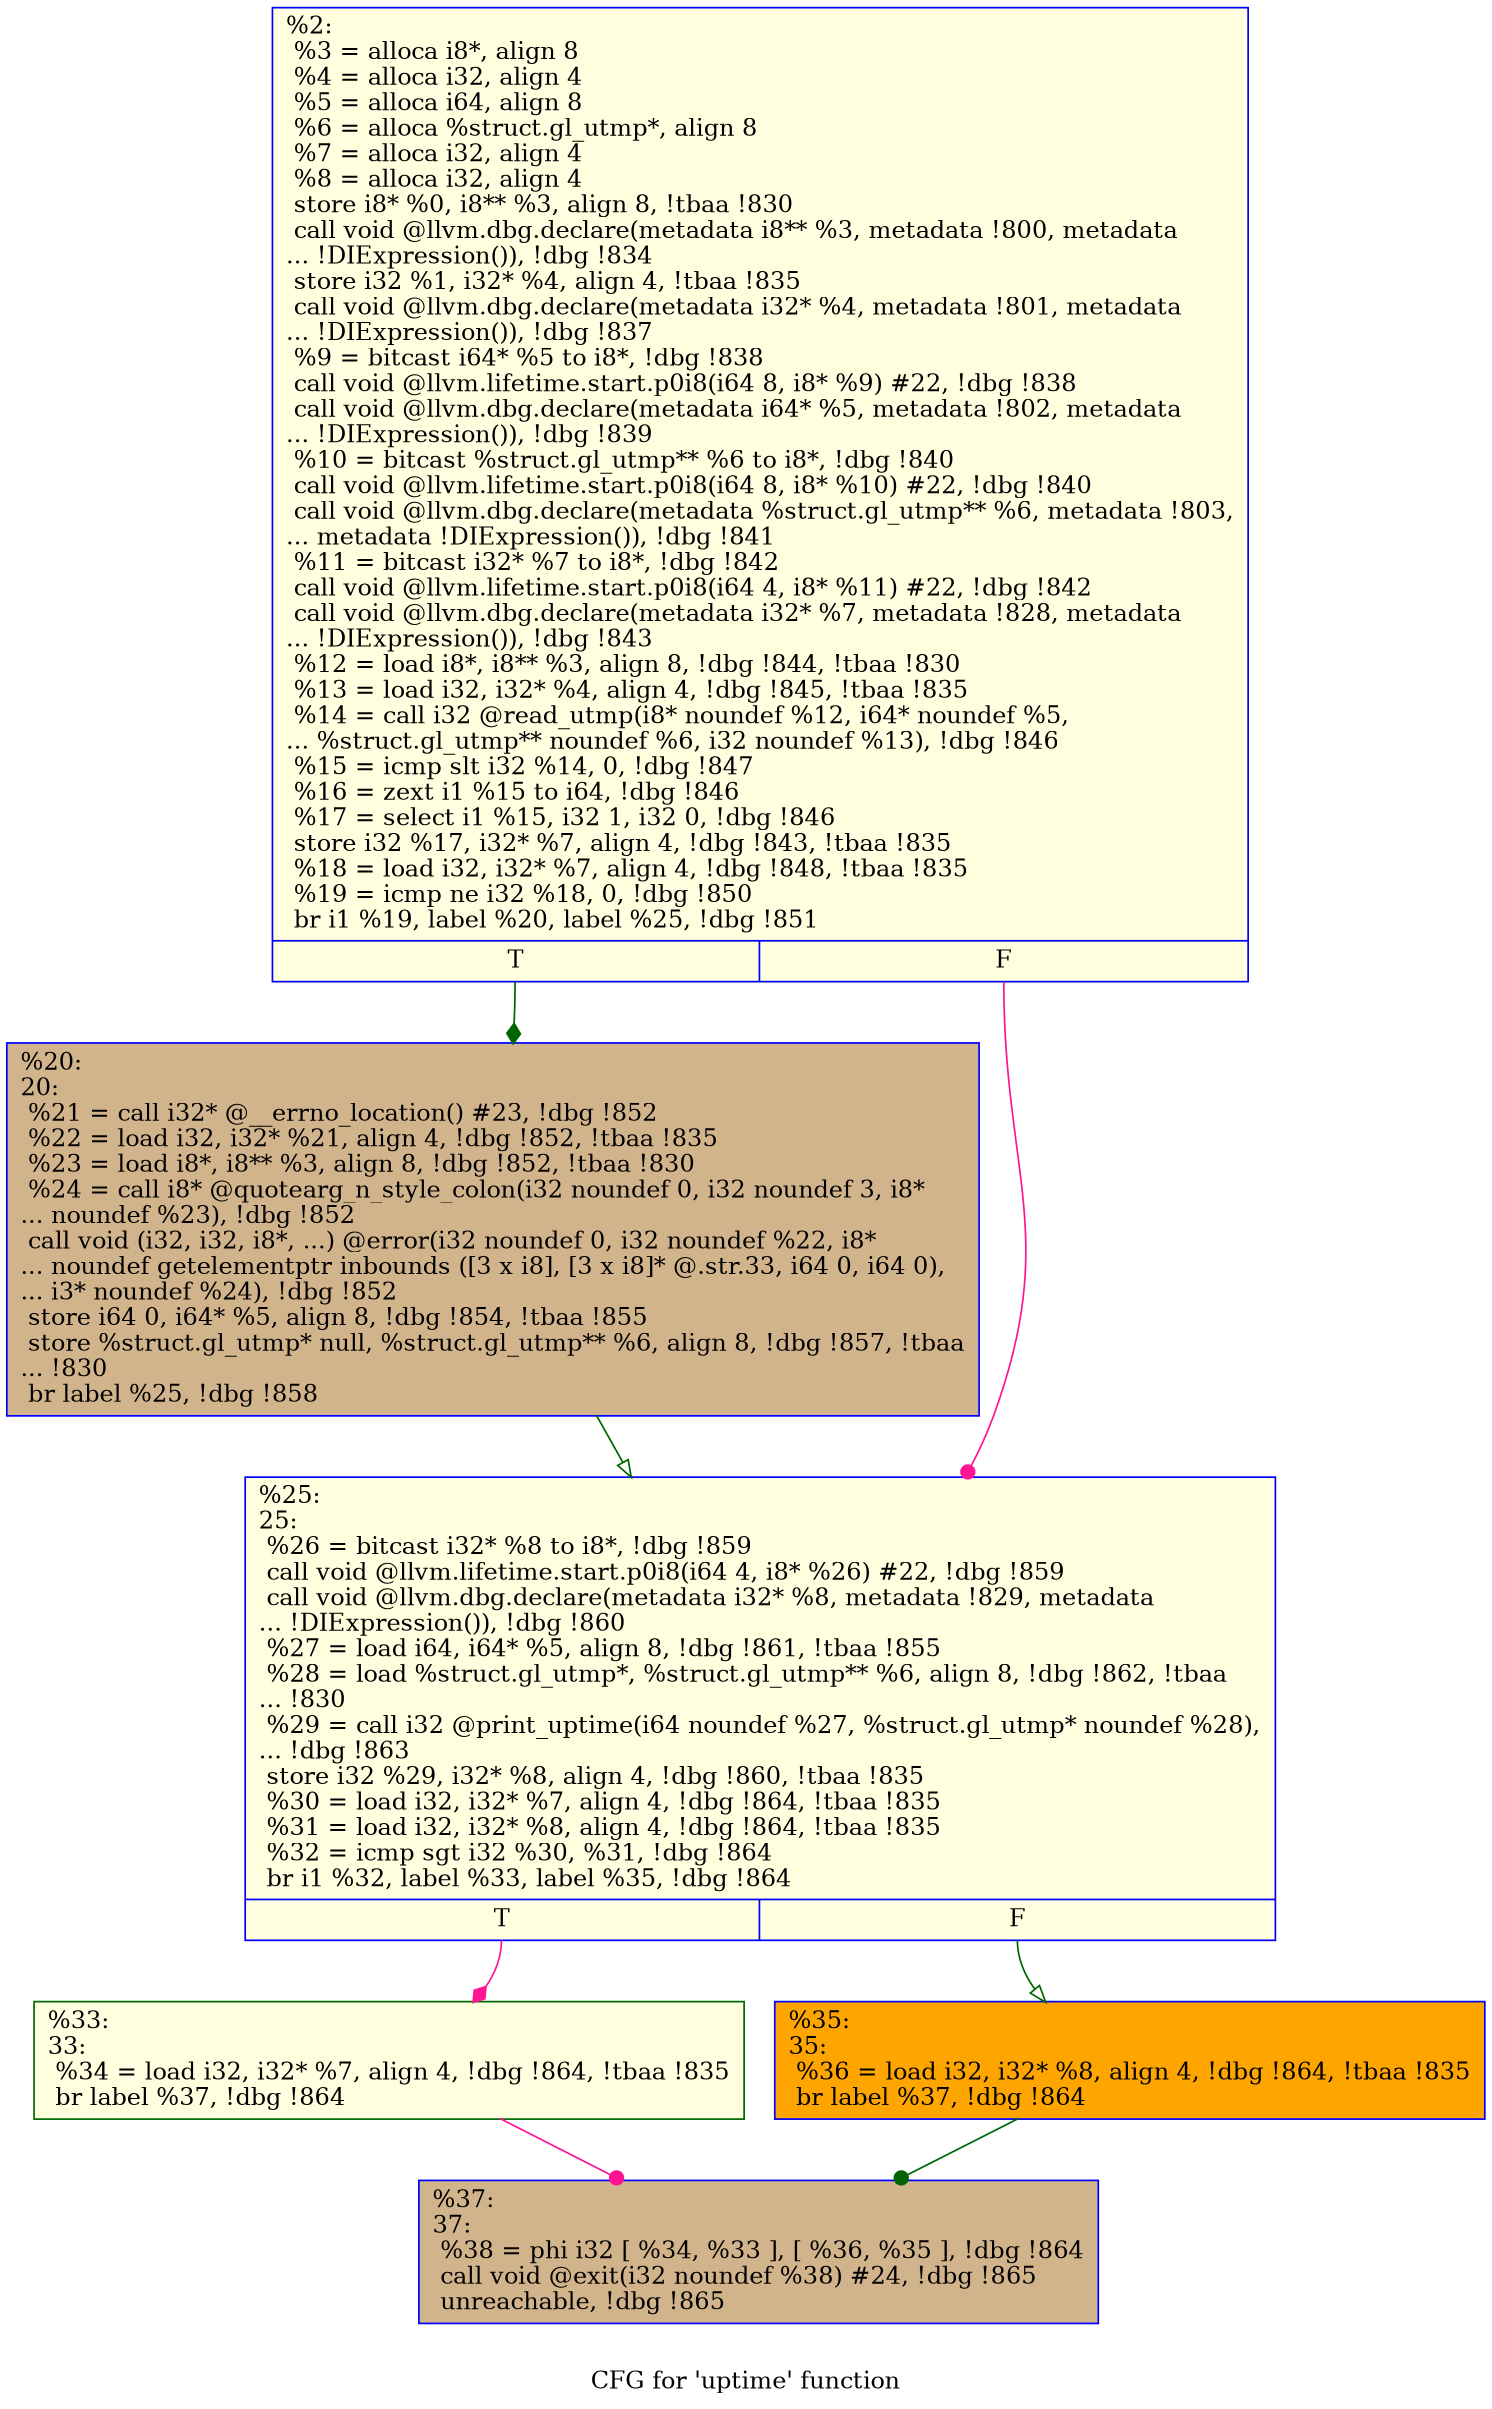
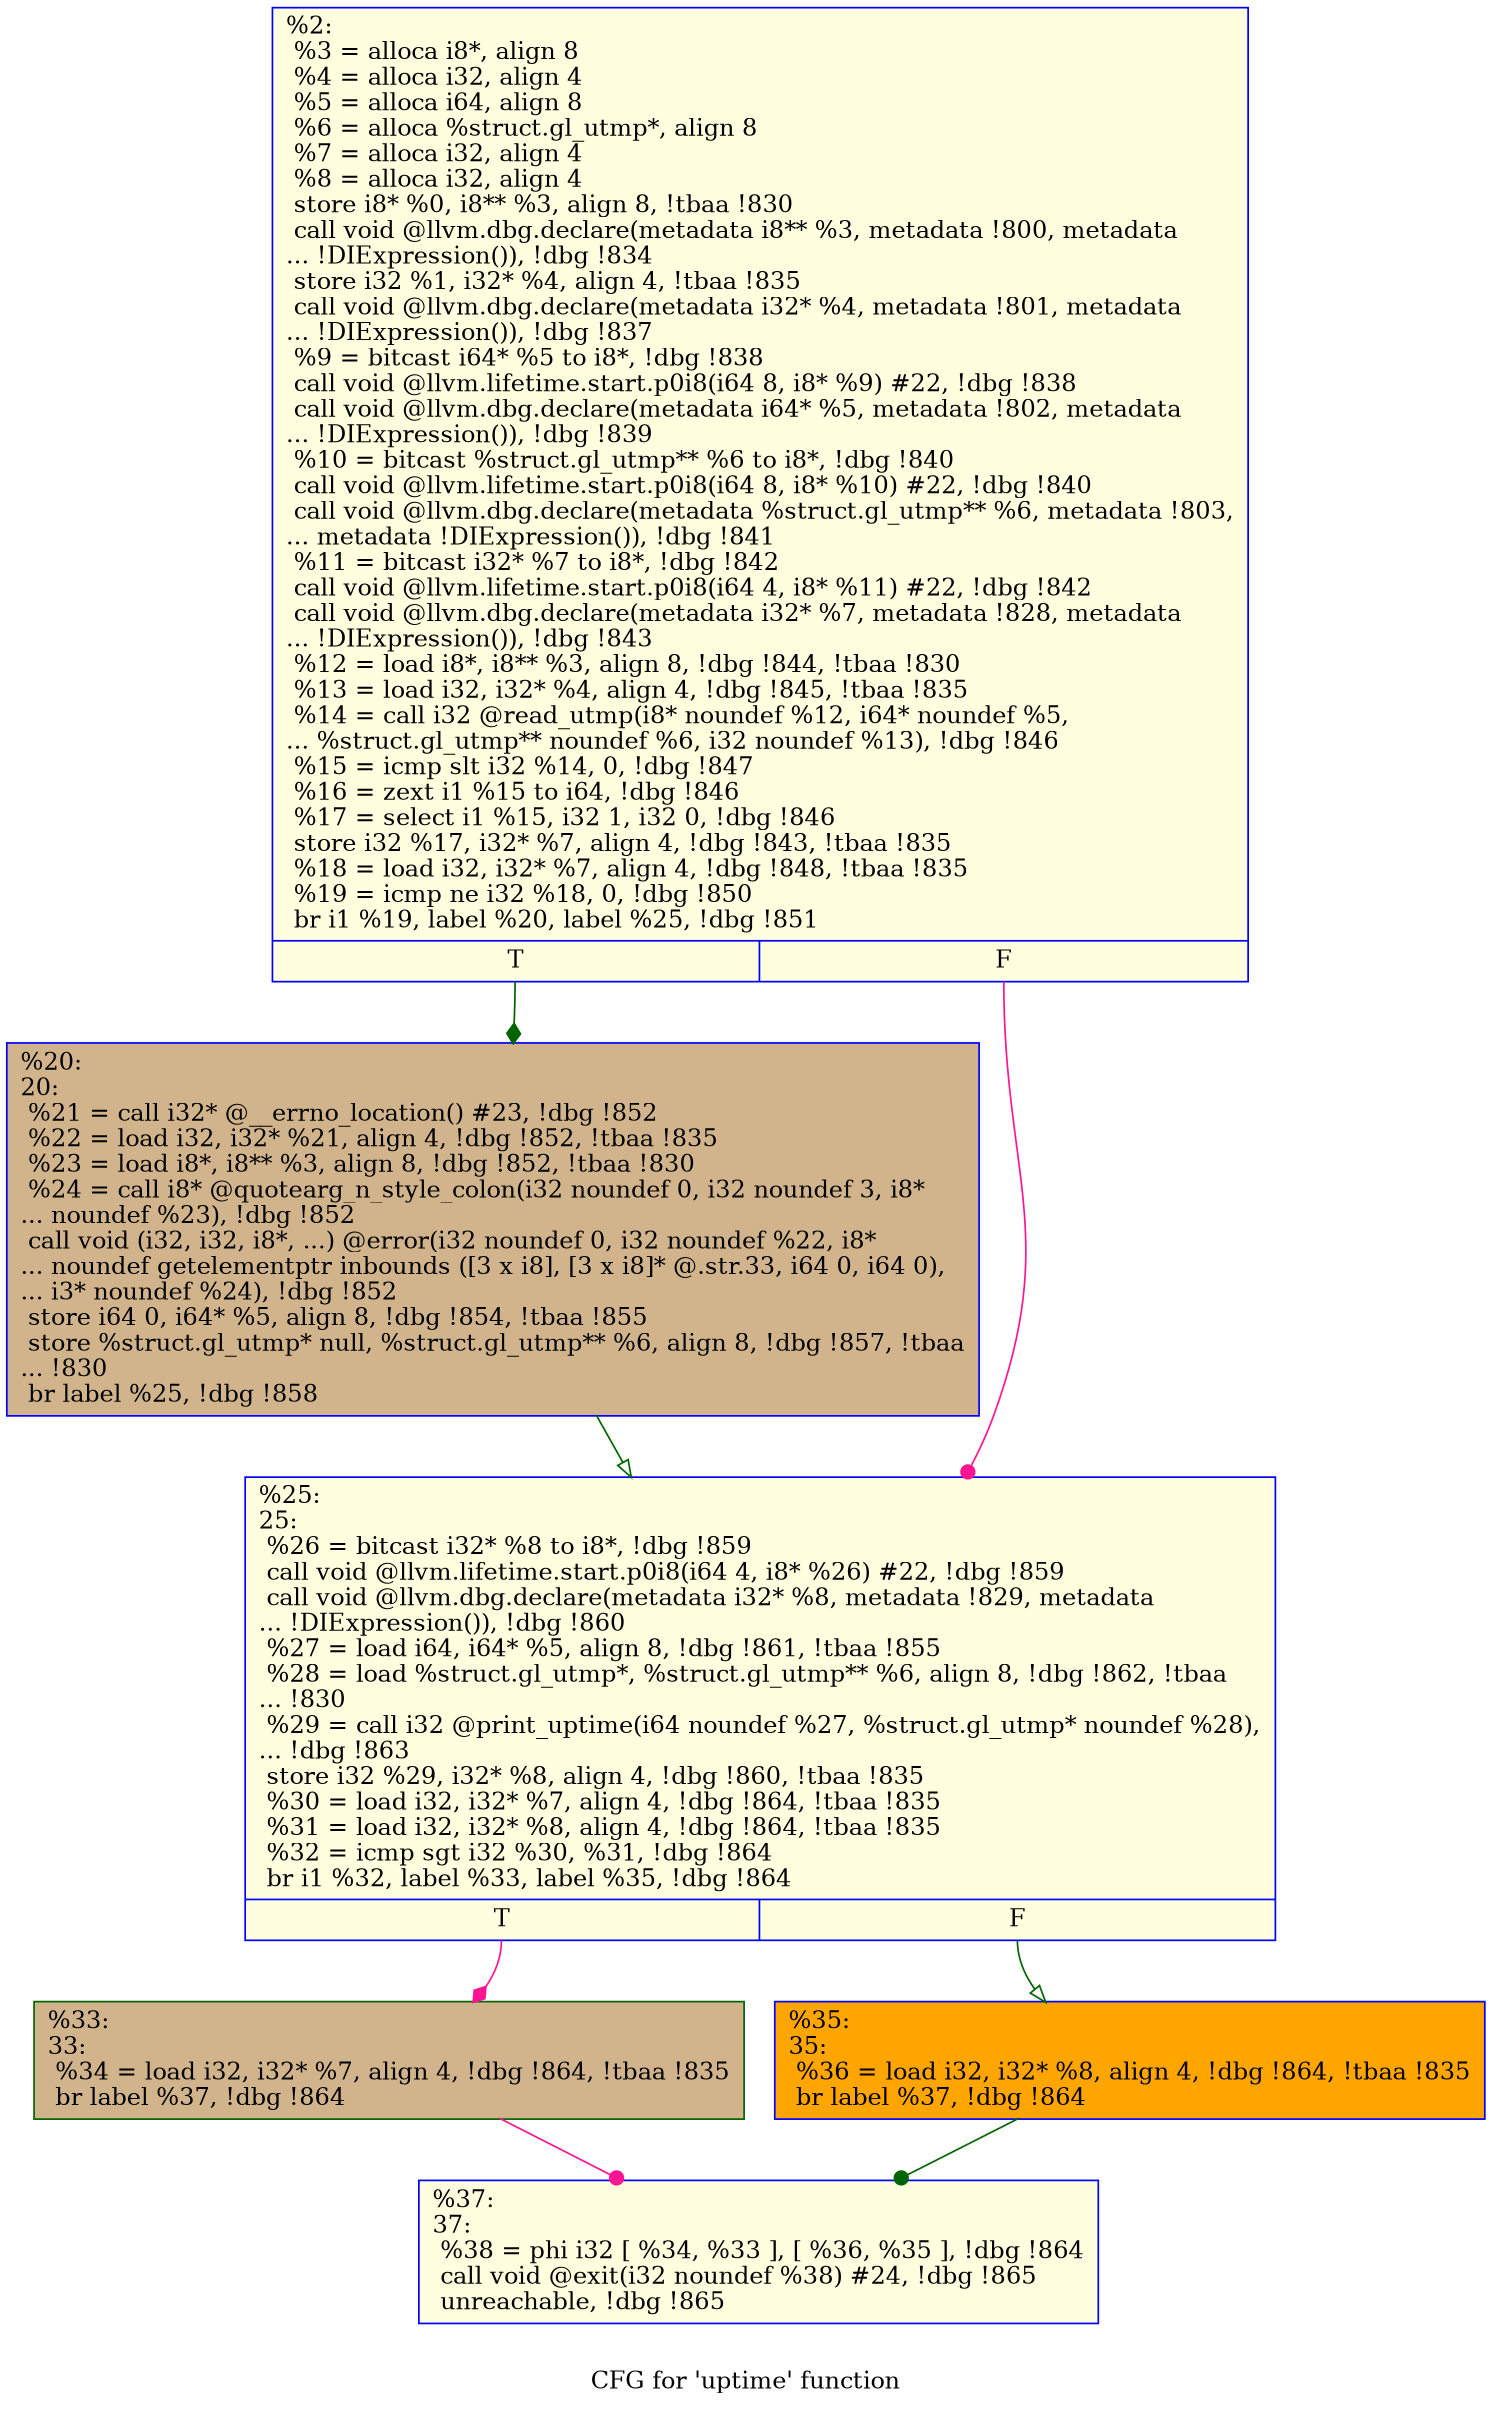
(389, 2060) -> (389, 2060)
(759, 2252) -> (759, 2252)
